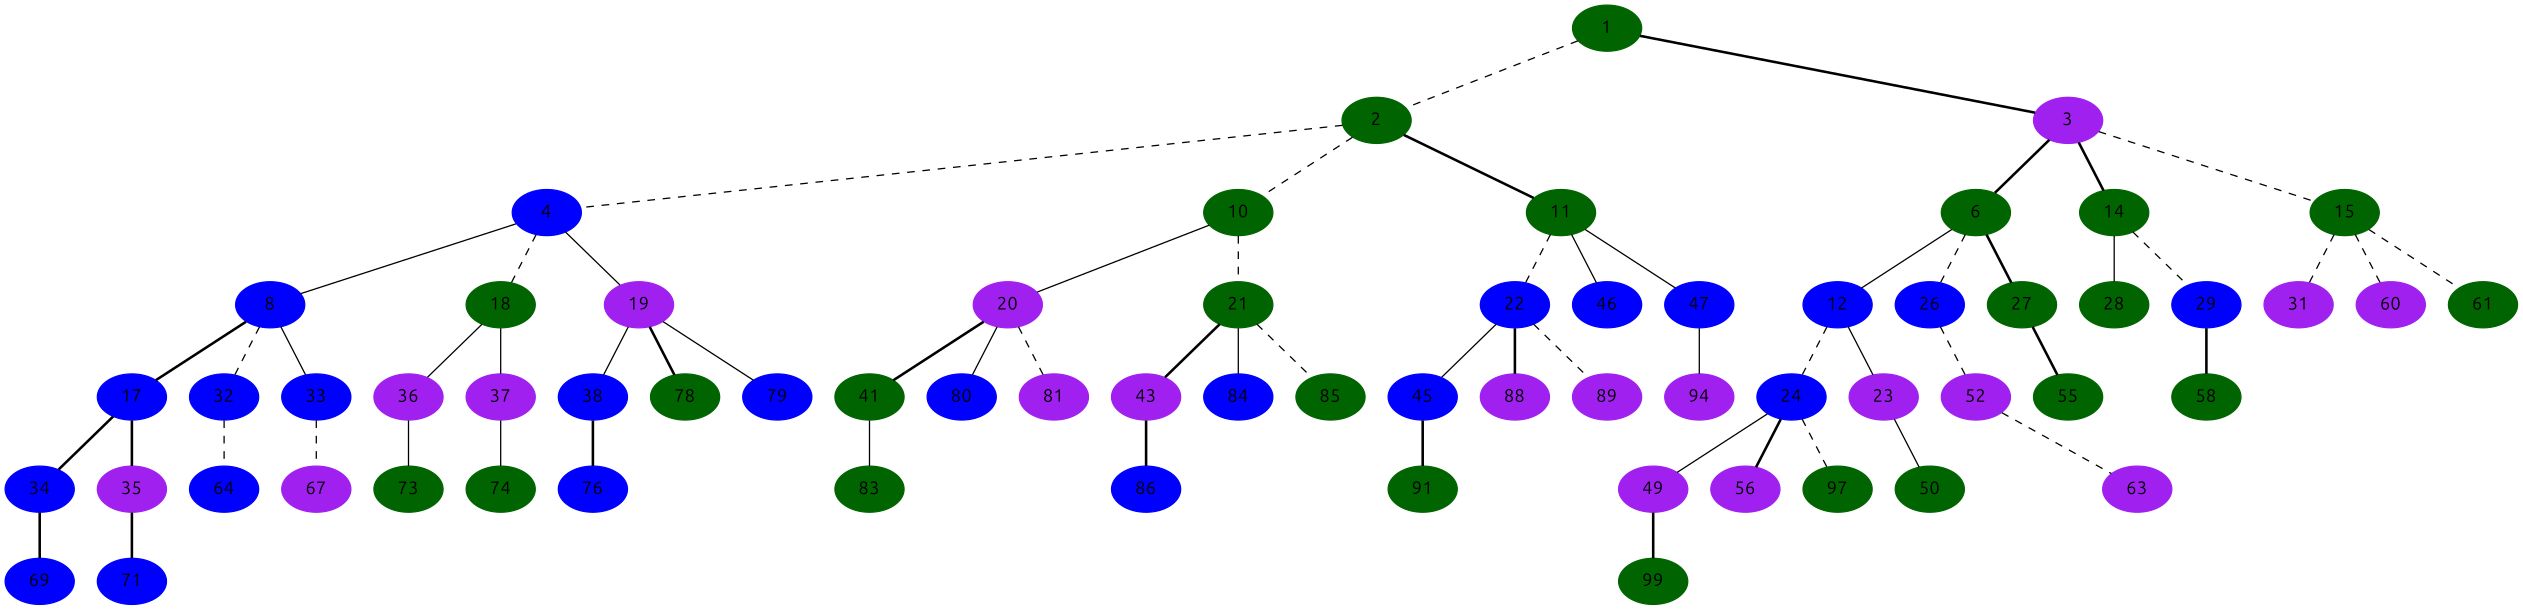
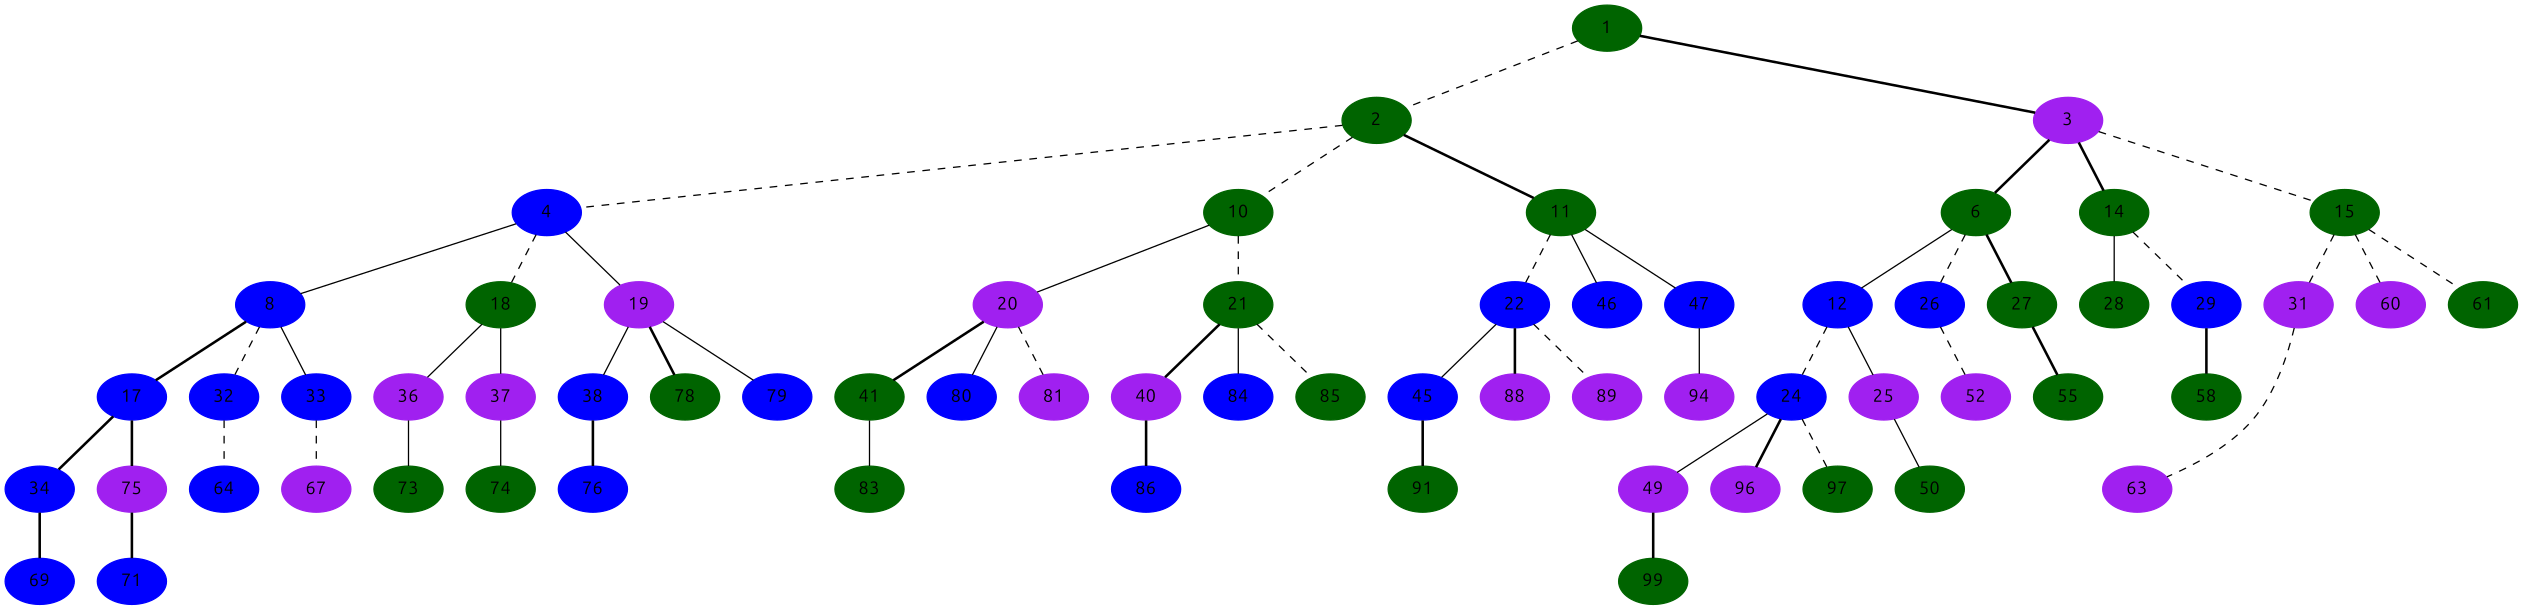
(1146, 397) -> (1146, 397)
(1884, 397) -> (1884, 397)
(2057, 443) -> (2252, 421)
(132, 489) -> (132, 489)
(1745, 489) -> (1745, 489)
